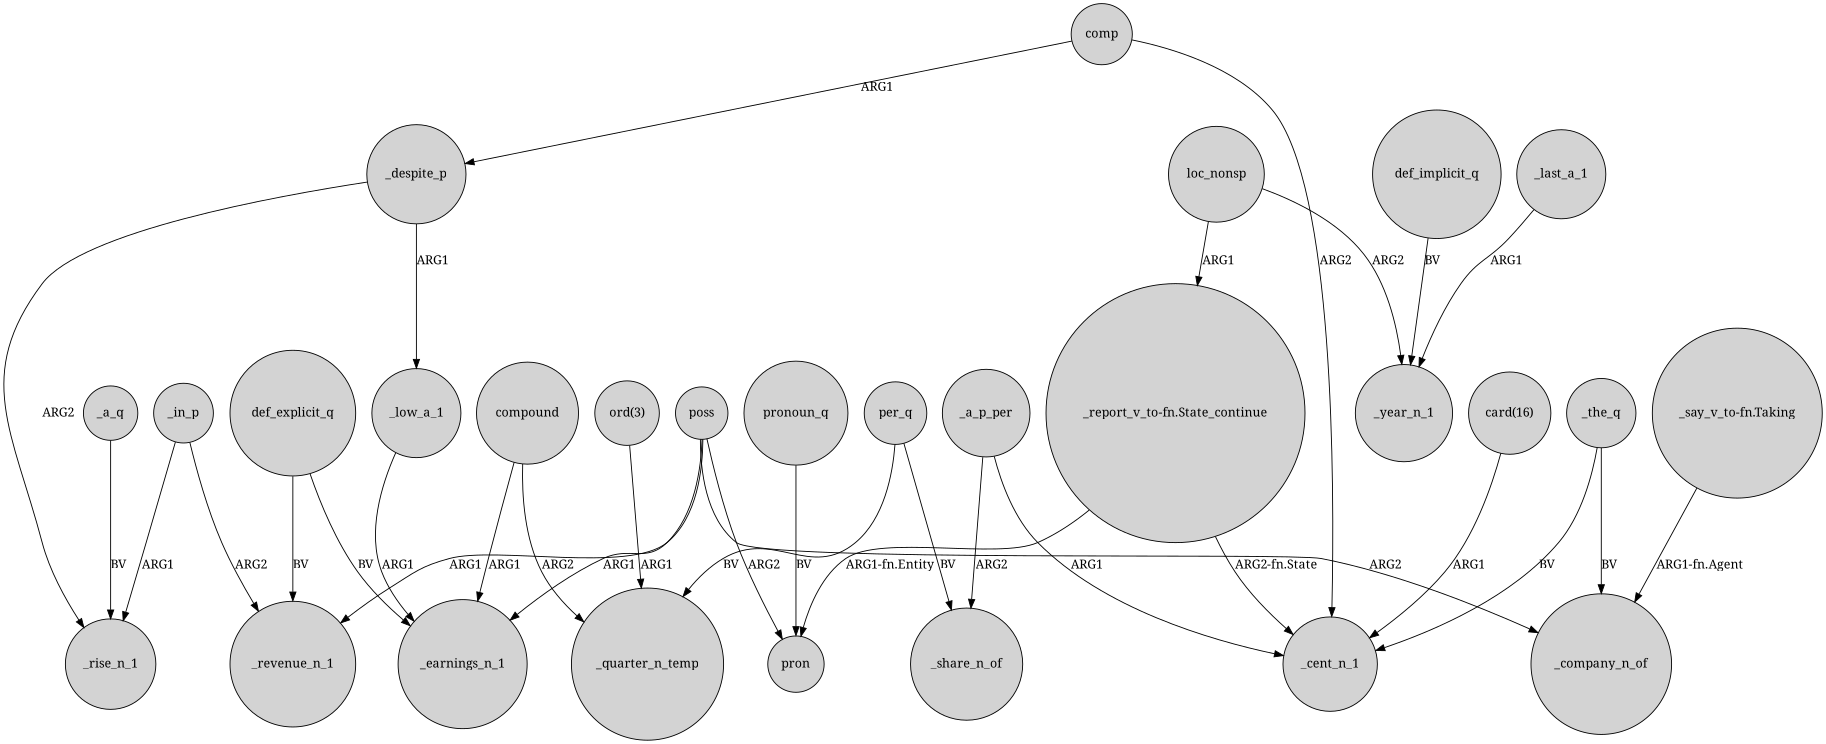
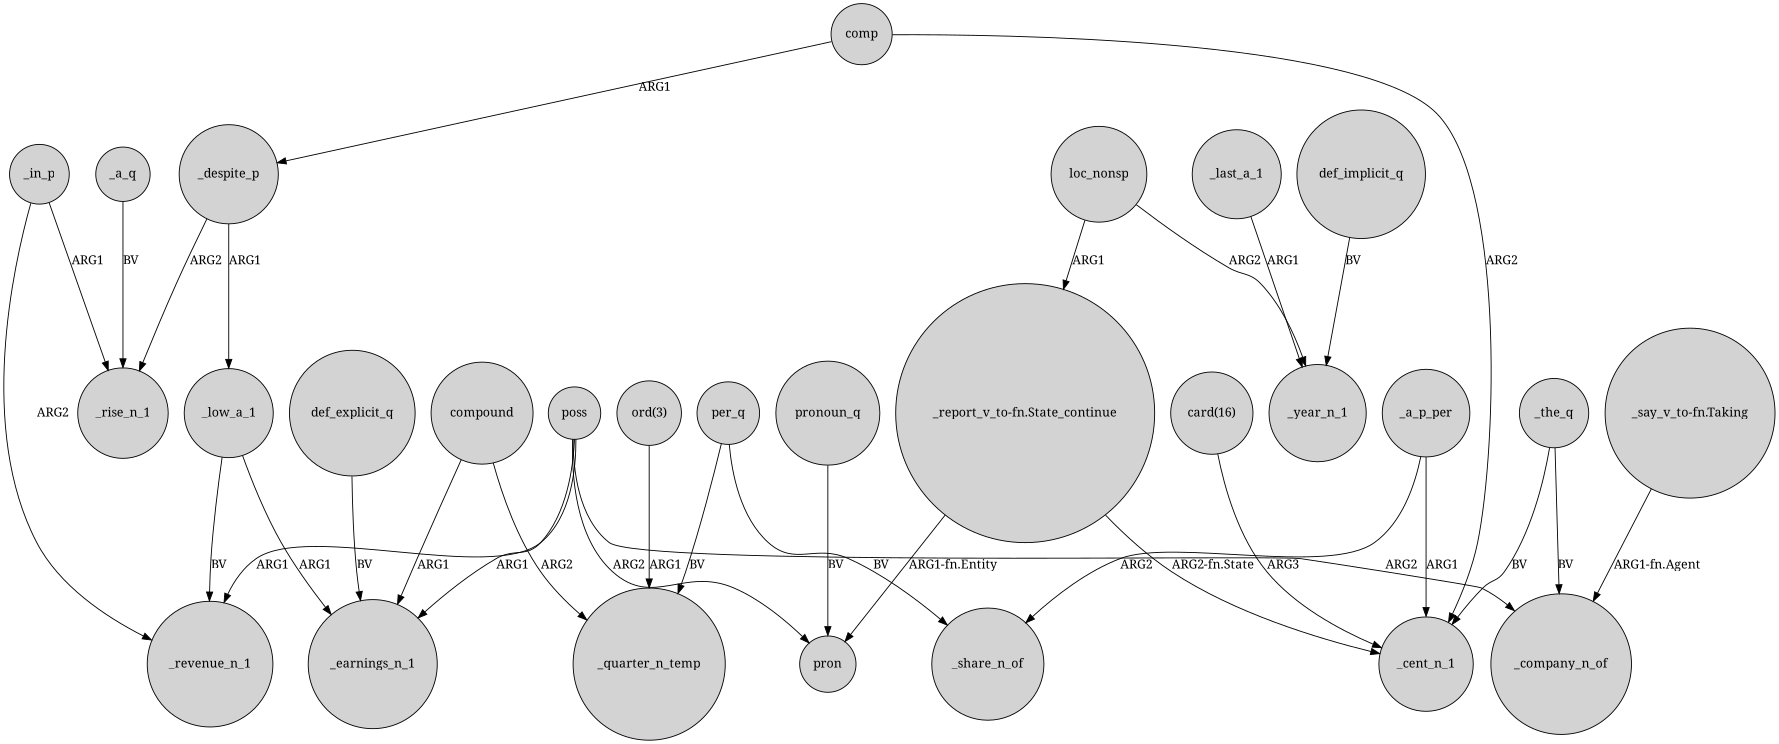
(293, 534) -> (214, 524)
(1469, 565) -> (1283, 565)
